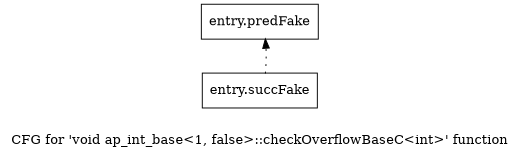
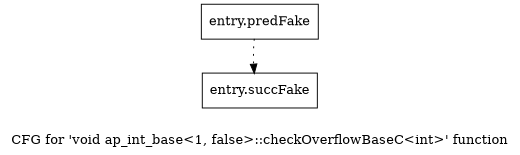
(266, 61) -> (254, 51)
